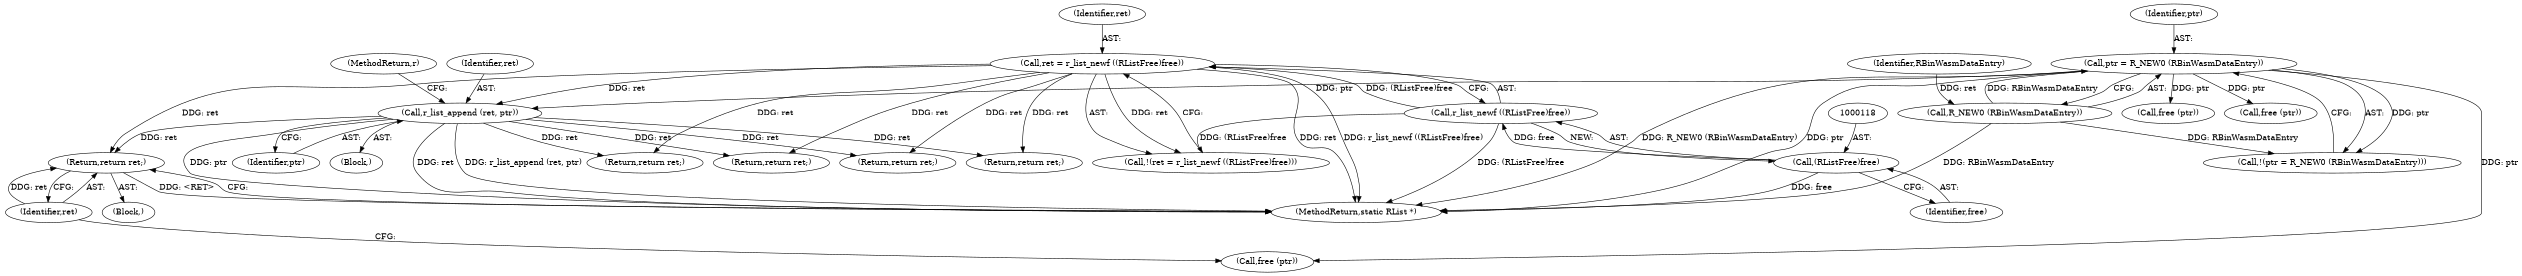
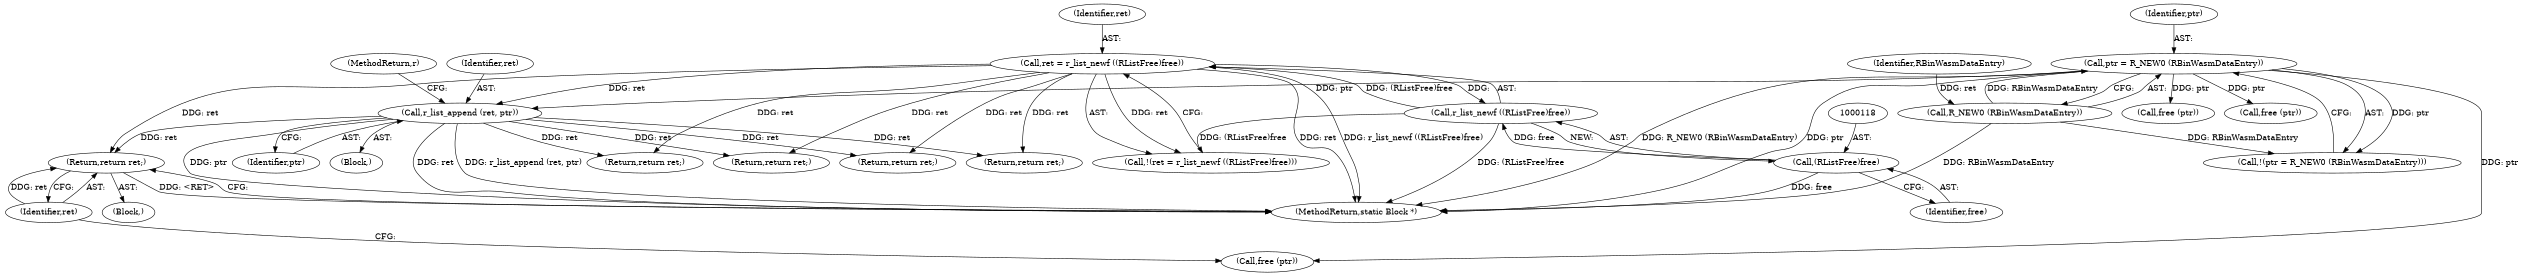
(1480, 89) -> (1480, 89)
(1356, 212) -> (1356, 212)
